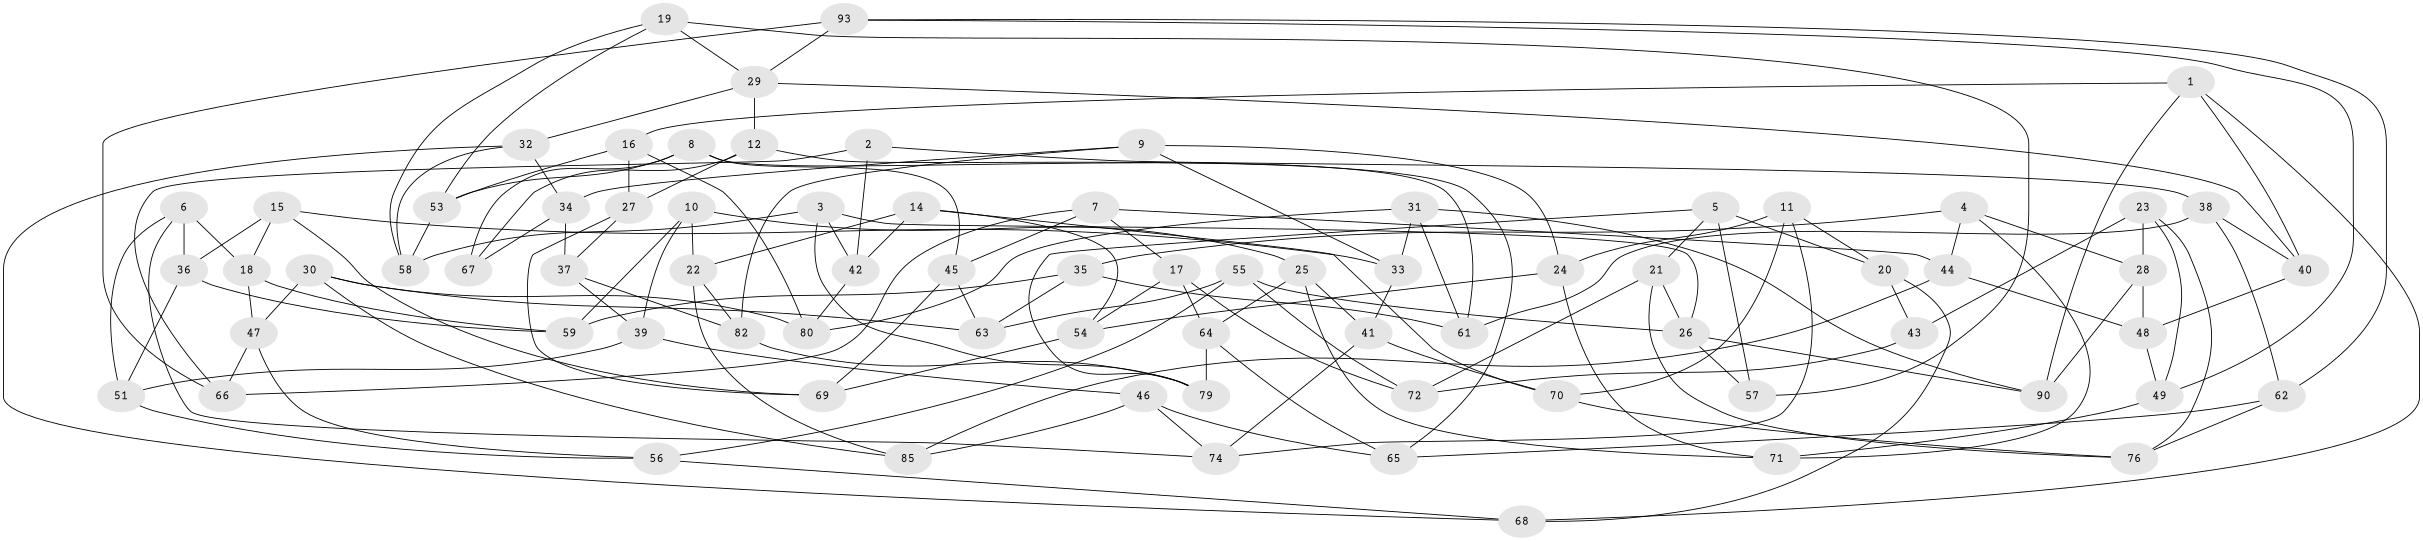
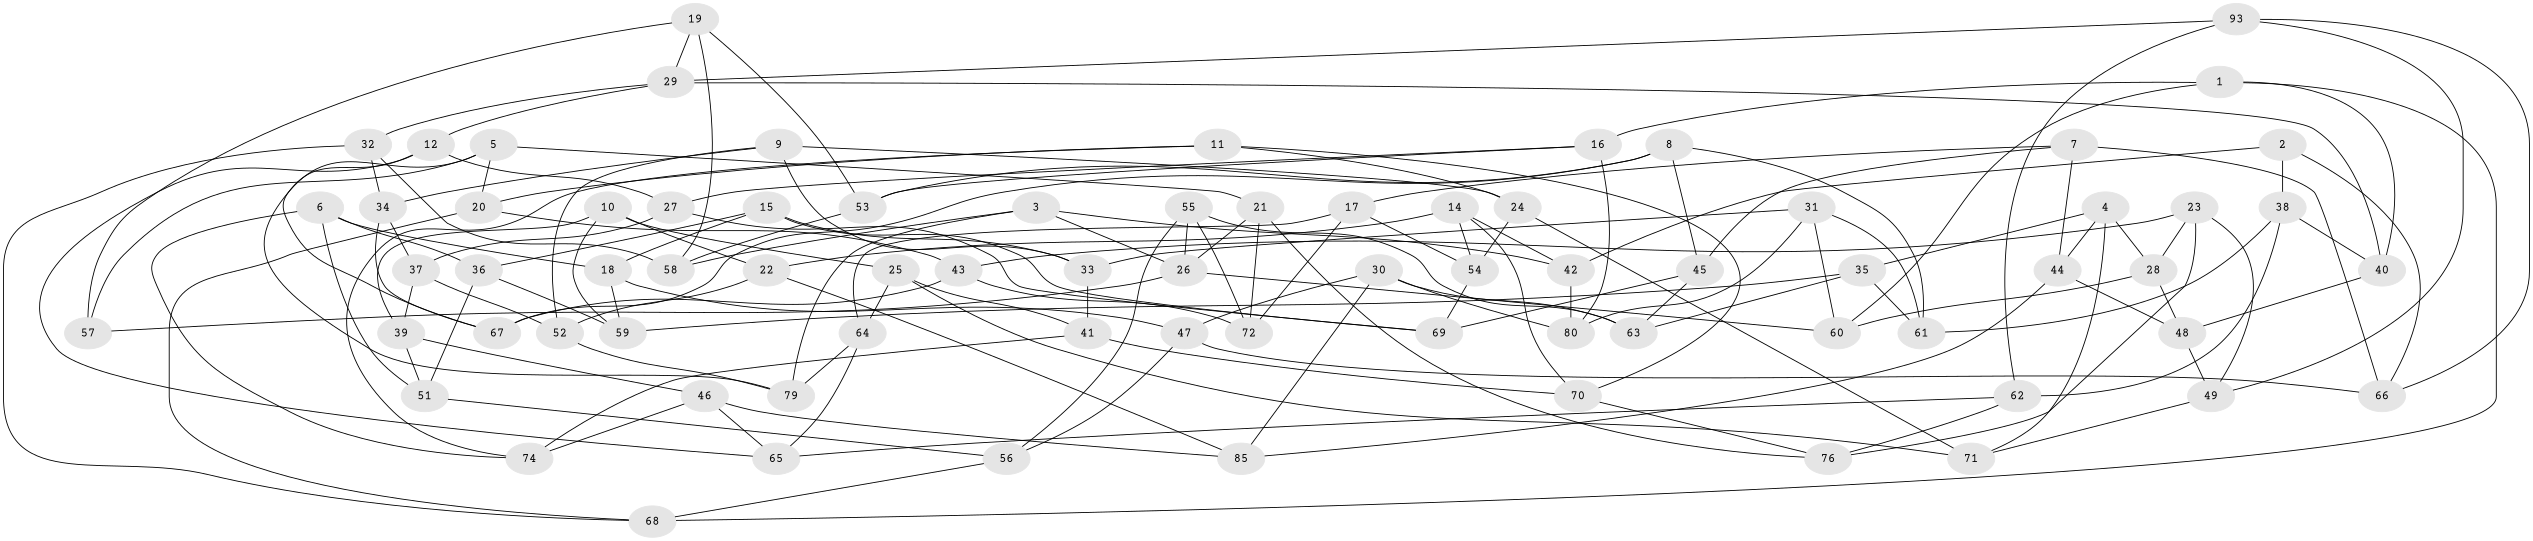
none -> (782, 304)
(741, 333) -> (560, 333)
(2044, 396) -> (1837, 333)
